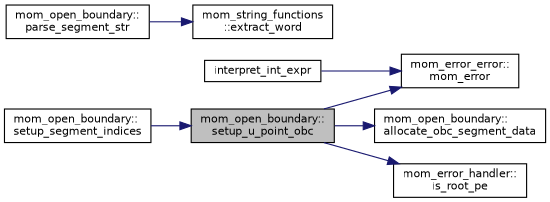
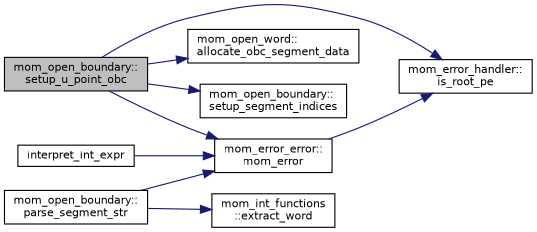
(263, 22) -> (273, 211)
none -> (376, 120)
(165, 126) -> (168, 87)
(460, 126) -> (273, 46)
none -> (172, 182)
